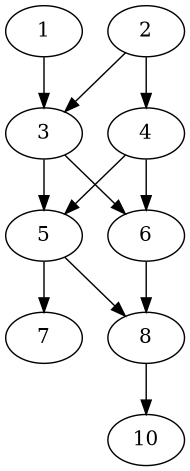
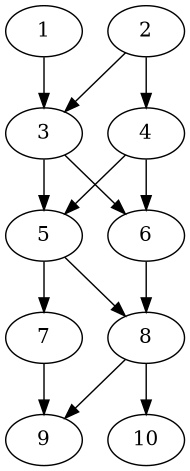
none -> (44, 440)
